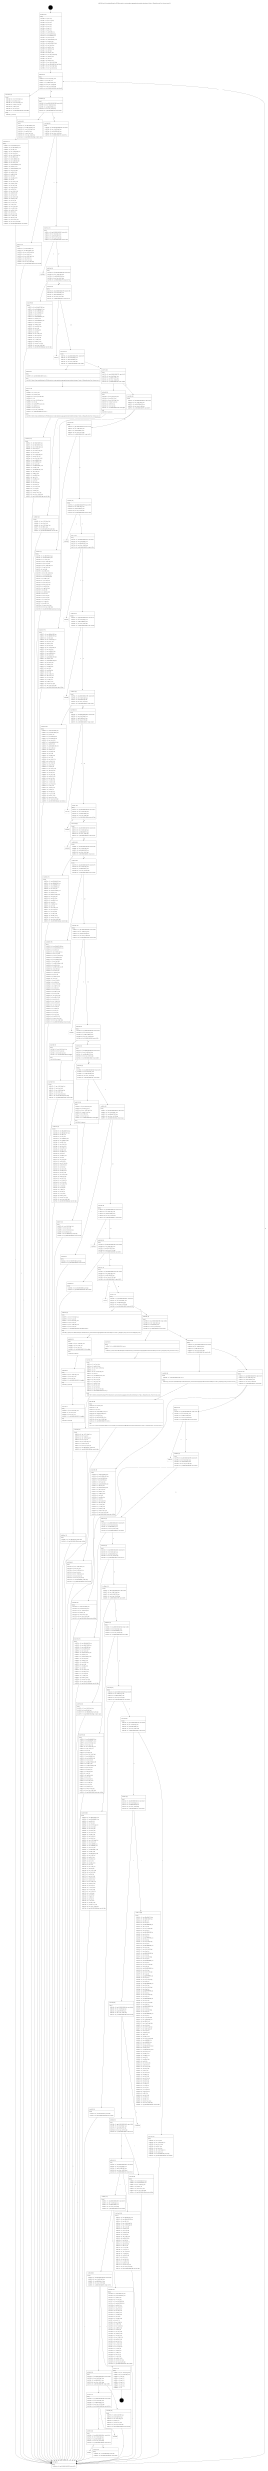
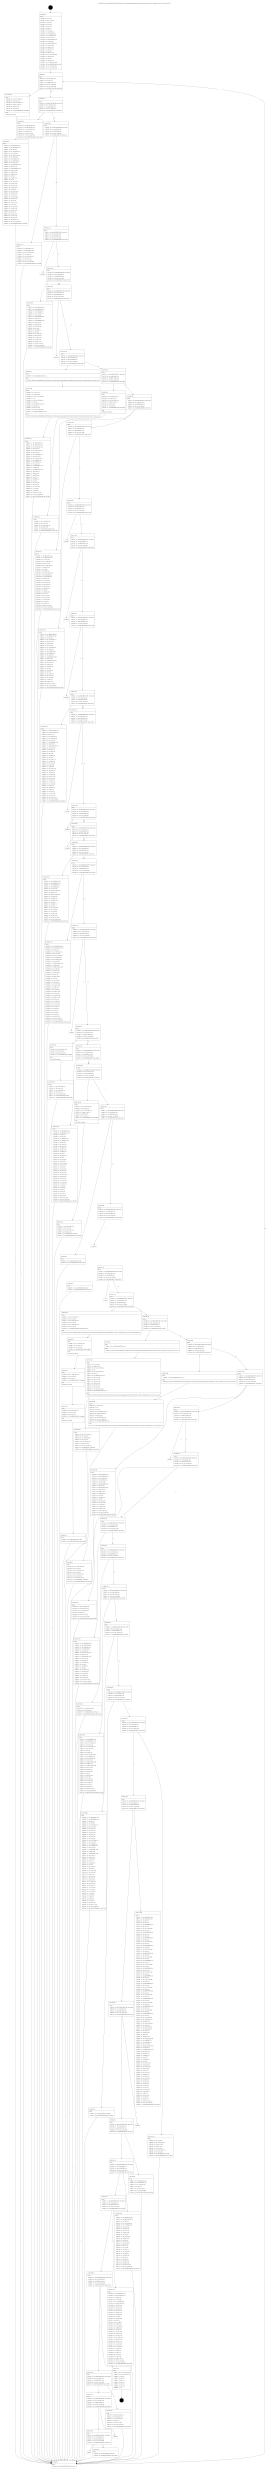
(110, 1246) -> none
